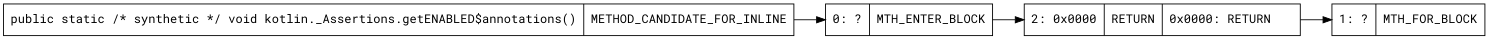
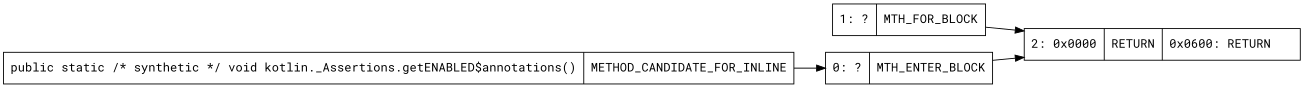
(1231, 19) -> (1231, 44)
(1312, 20) -> (1000, 29)
